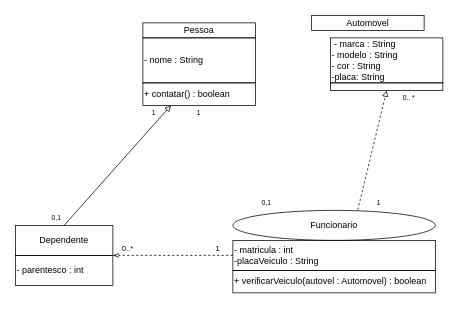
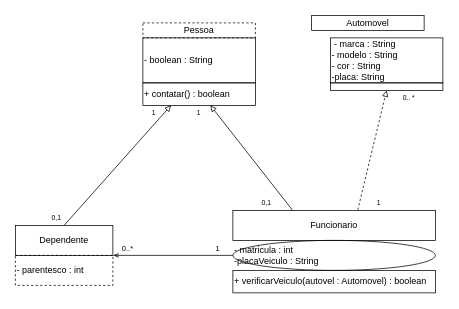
(199, 30) -> (199, 30)
(176, 60) -> (183, 60)
none -> (253, 160)
(334, 225) -> (334, 225)
(174, 255) -> (174, 255)
(334, 255) -> (334, 255)
(64, 270) -> (64, 270)
